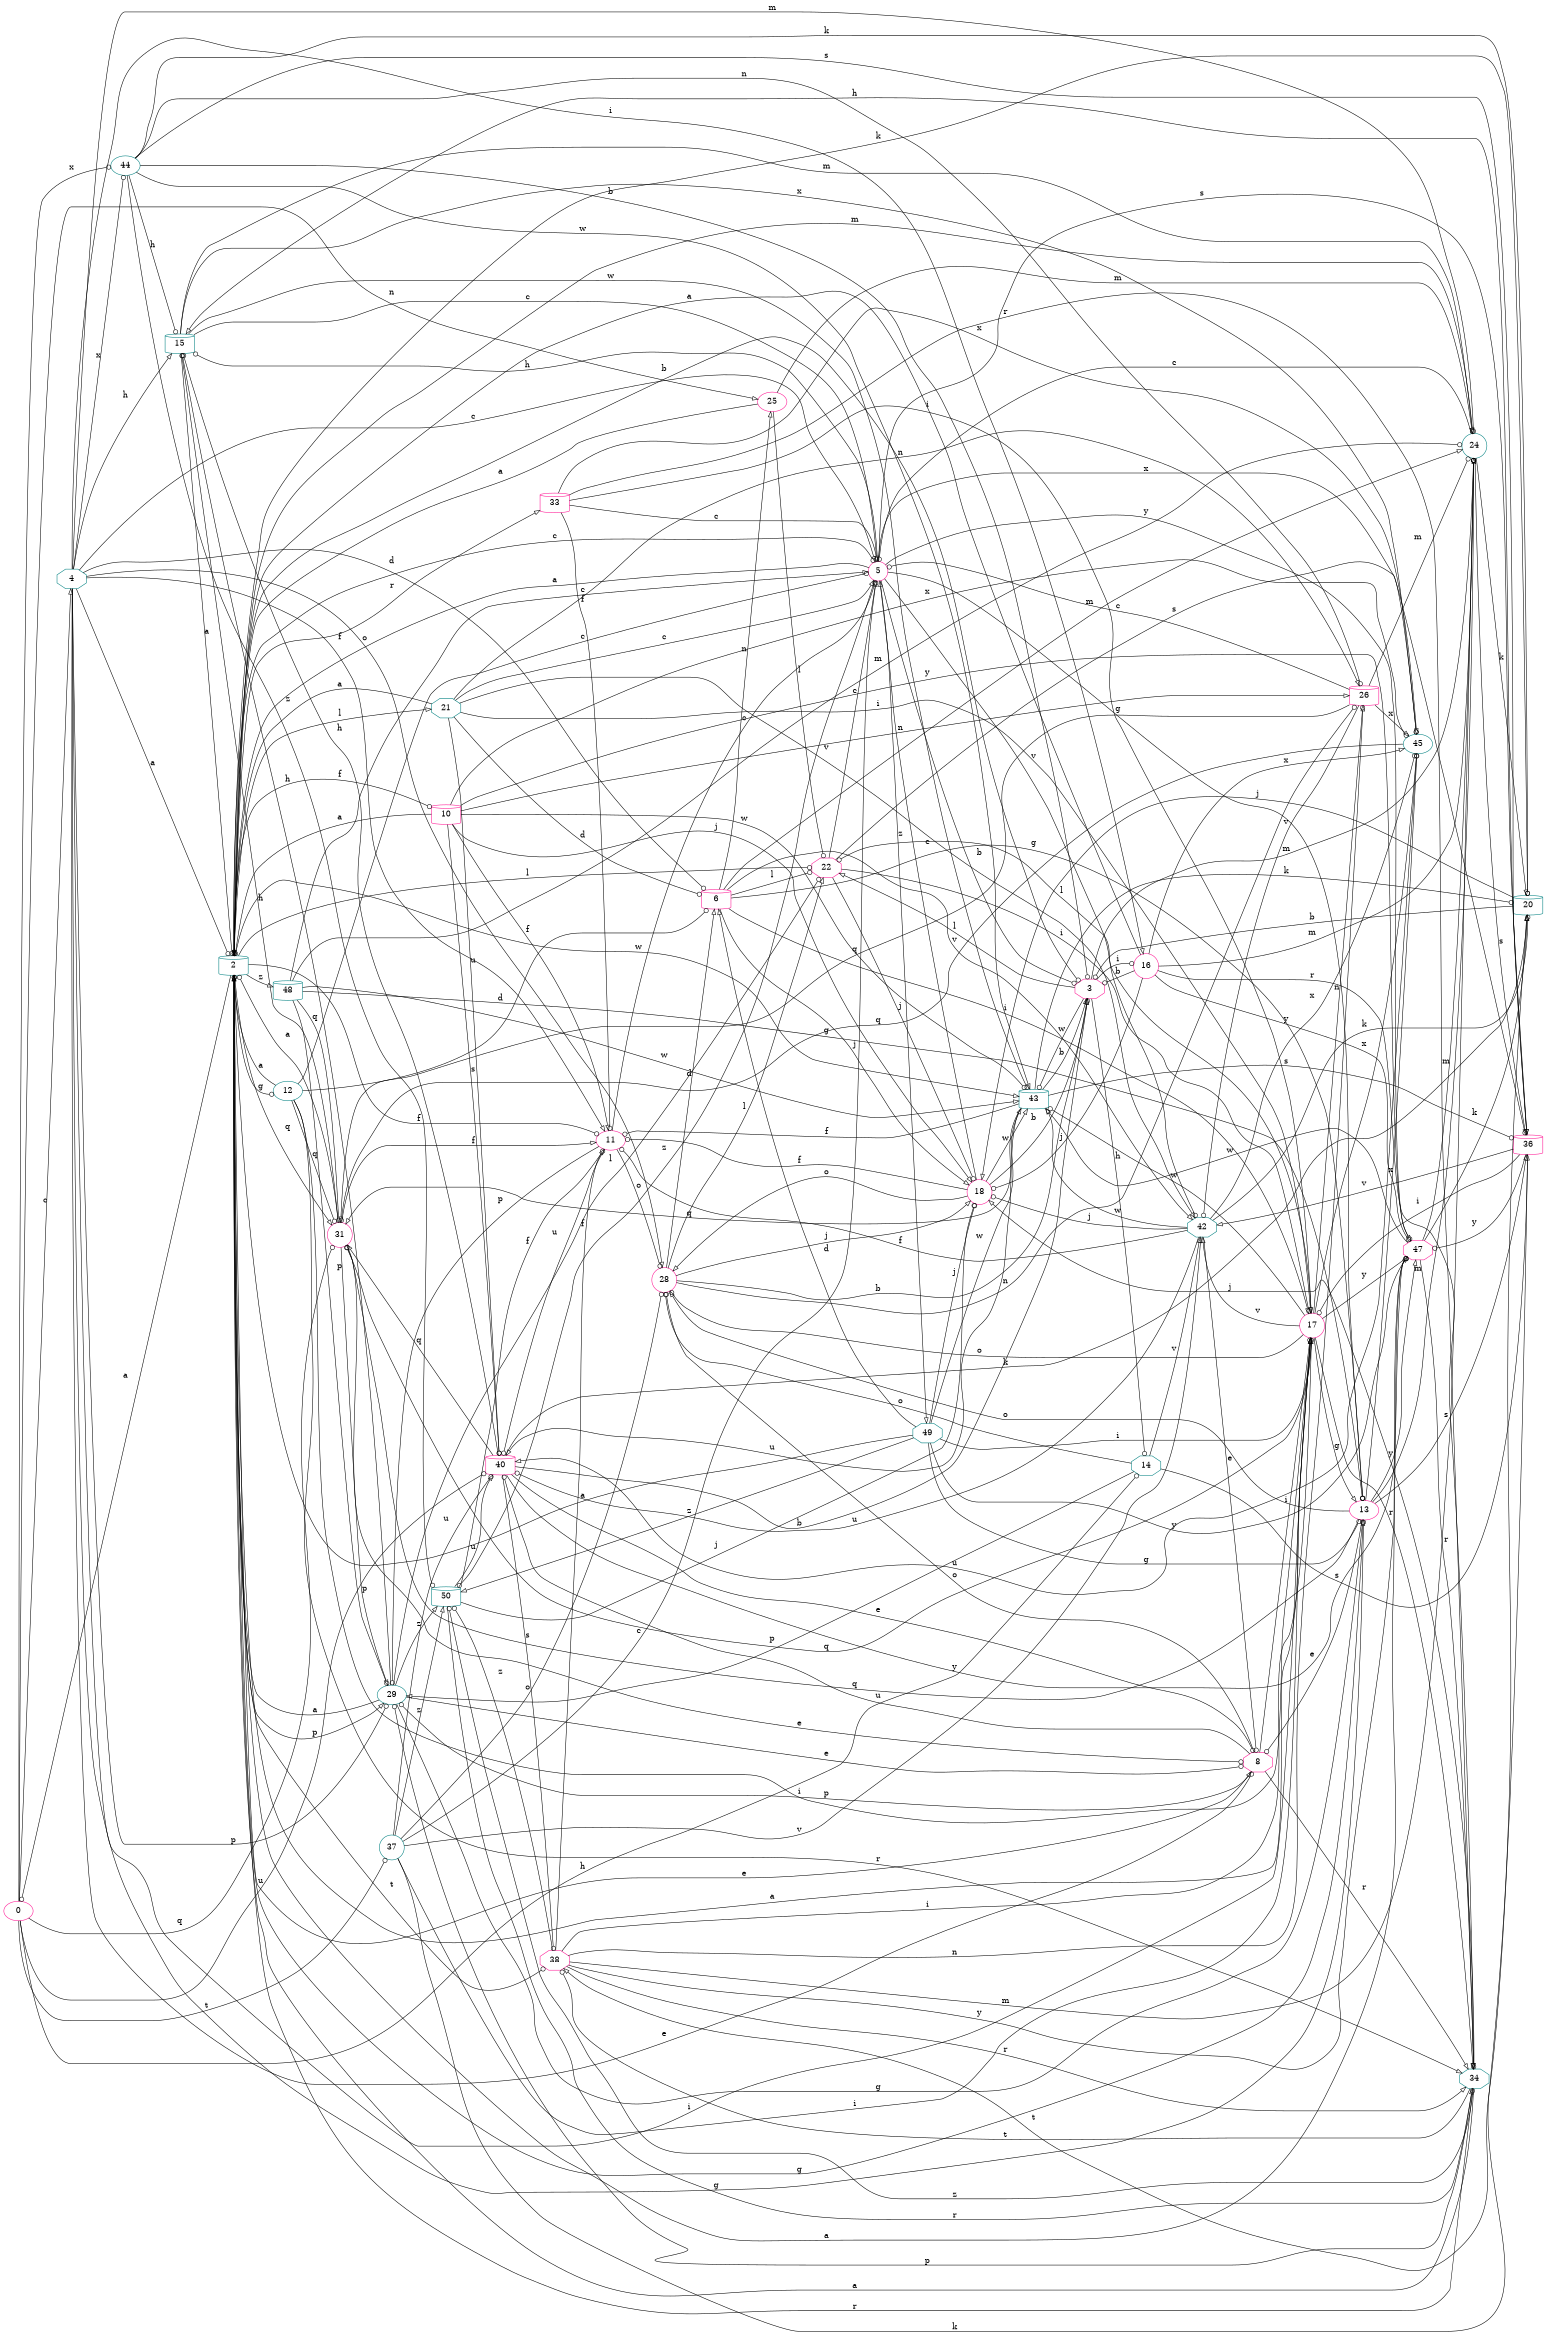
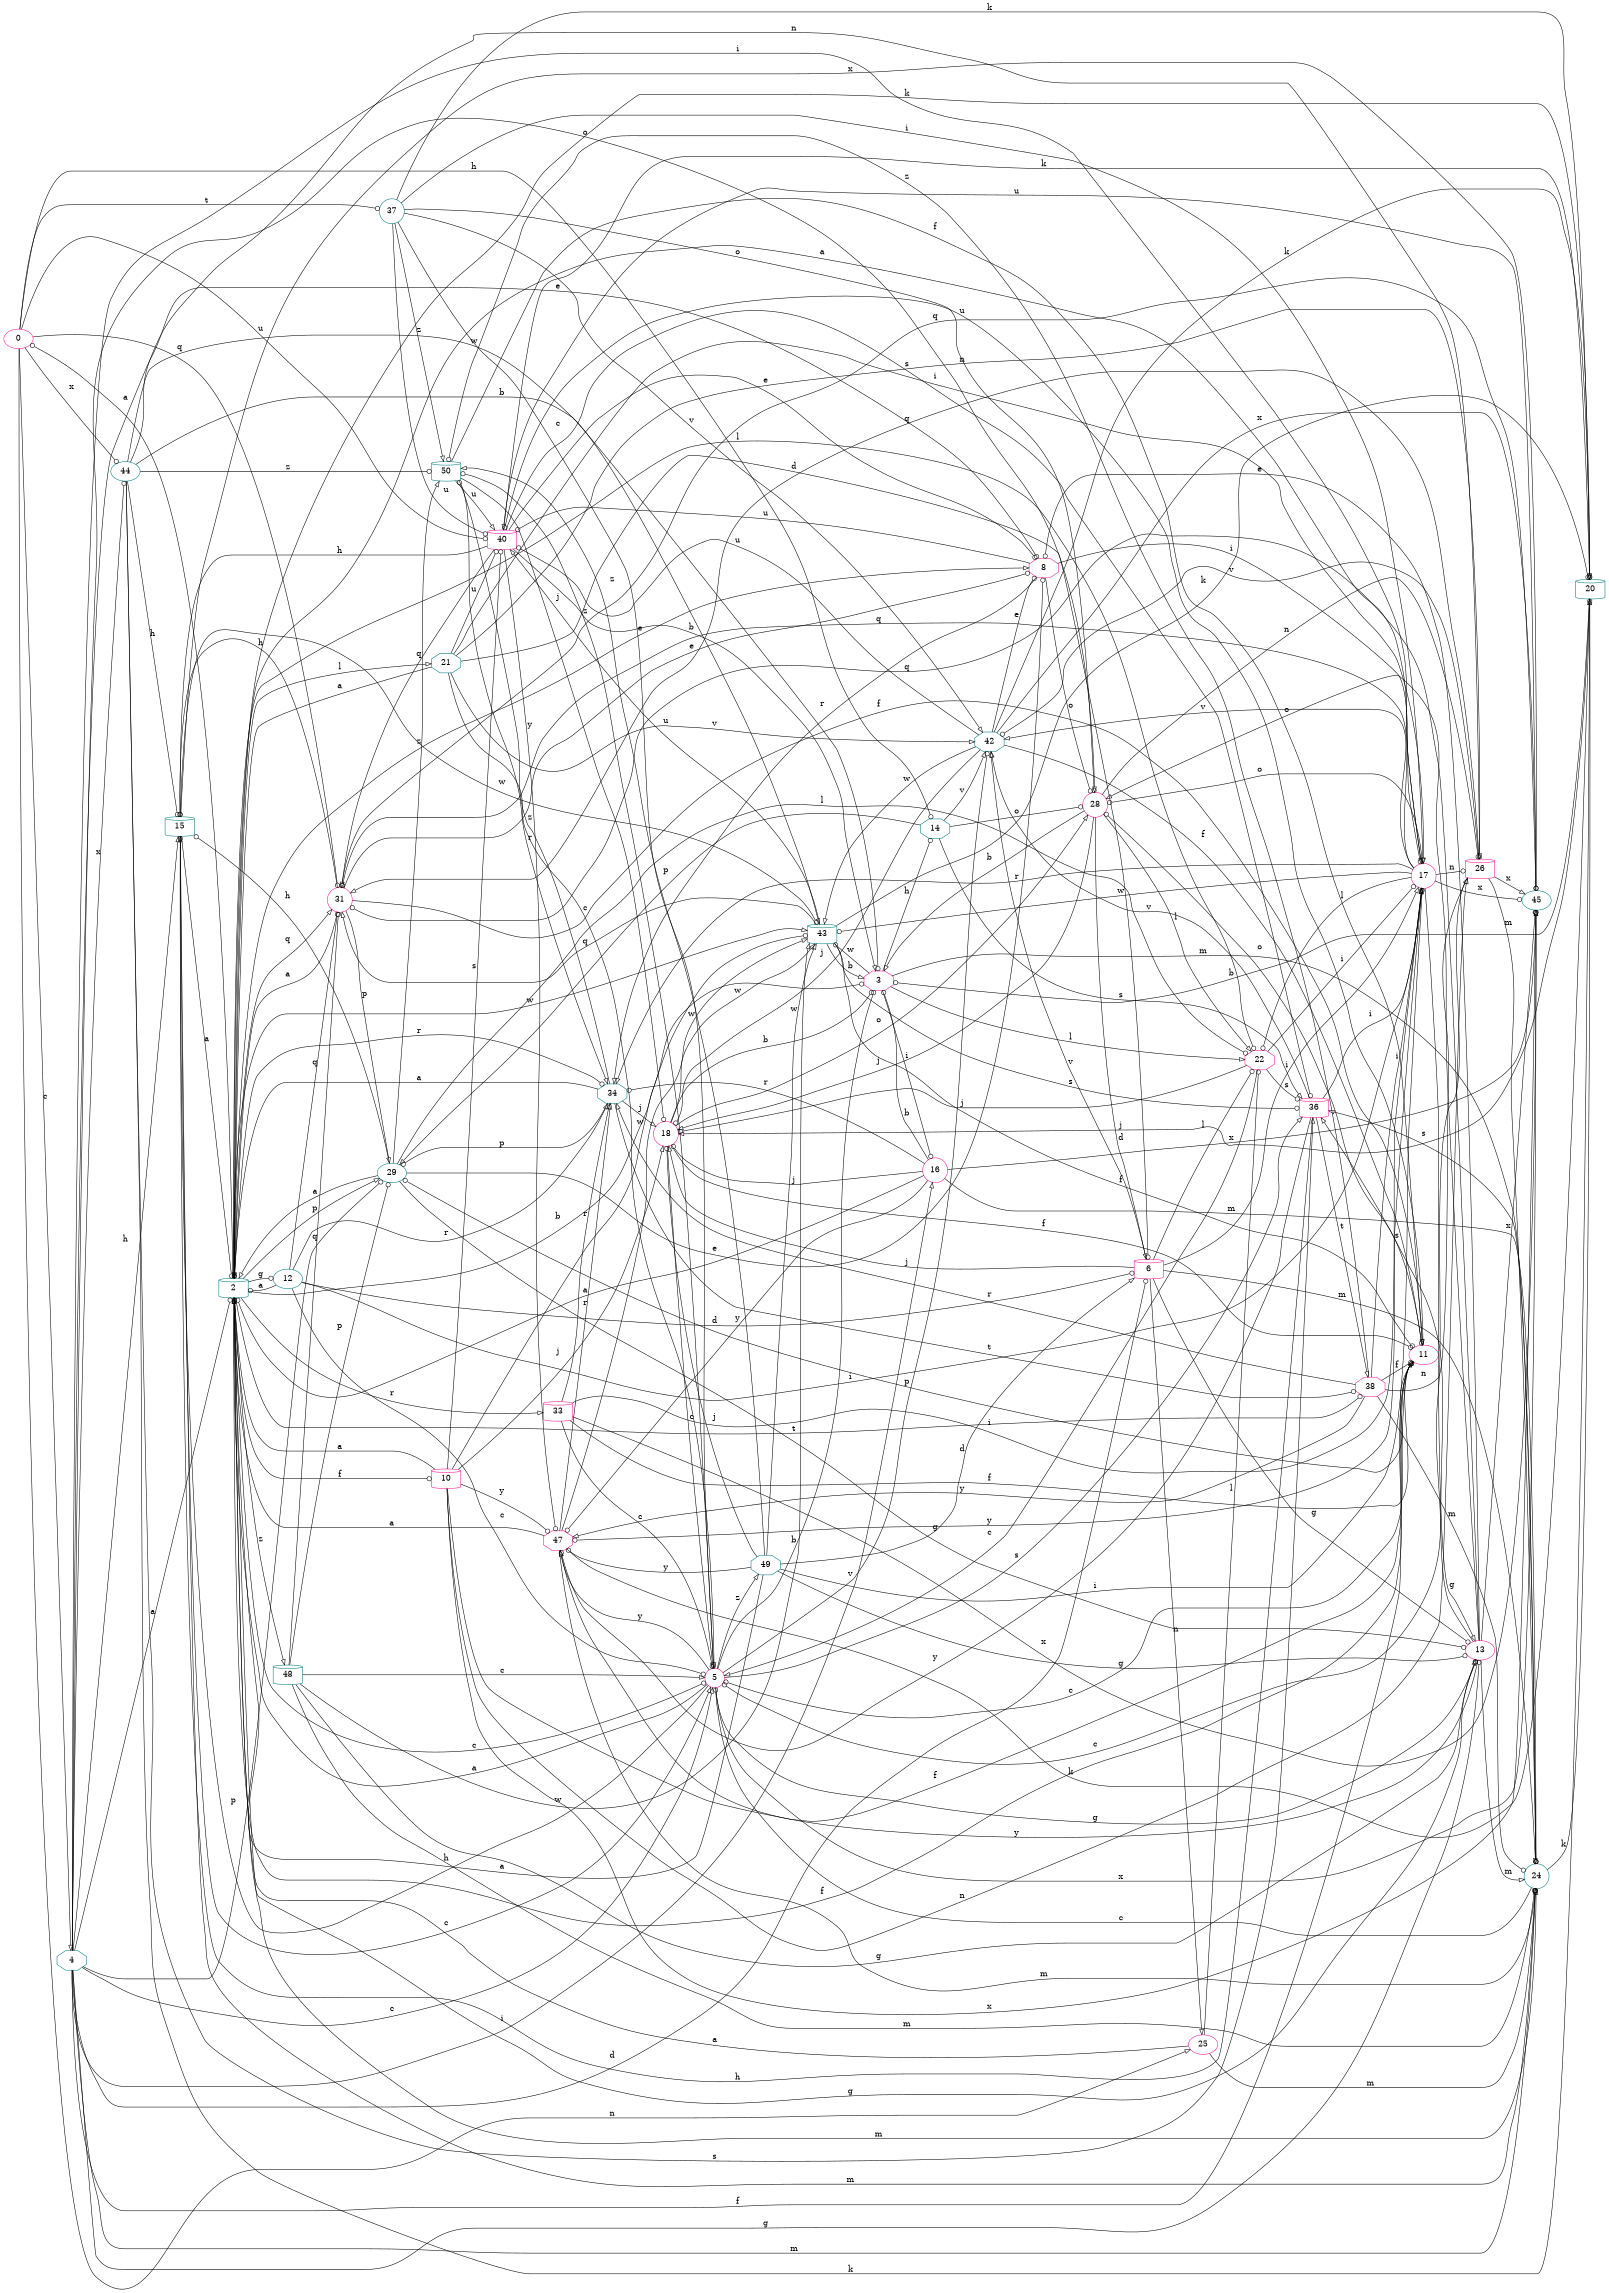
(533, 1710) -> (1045, 467)
(819, 1798) -> none
